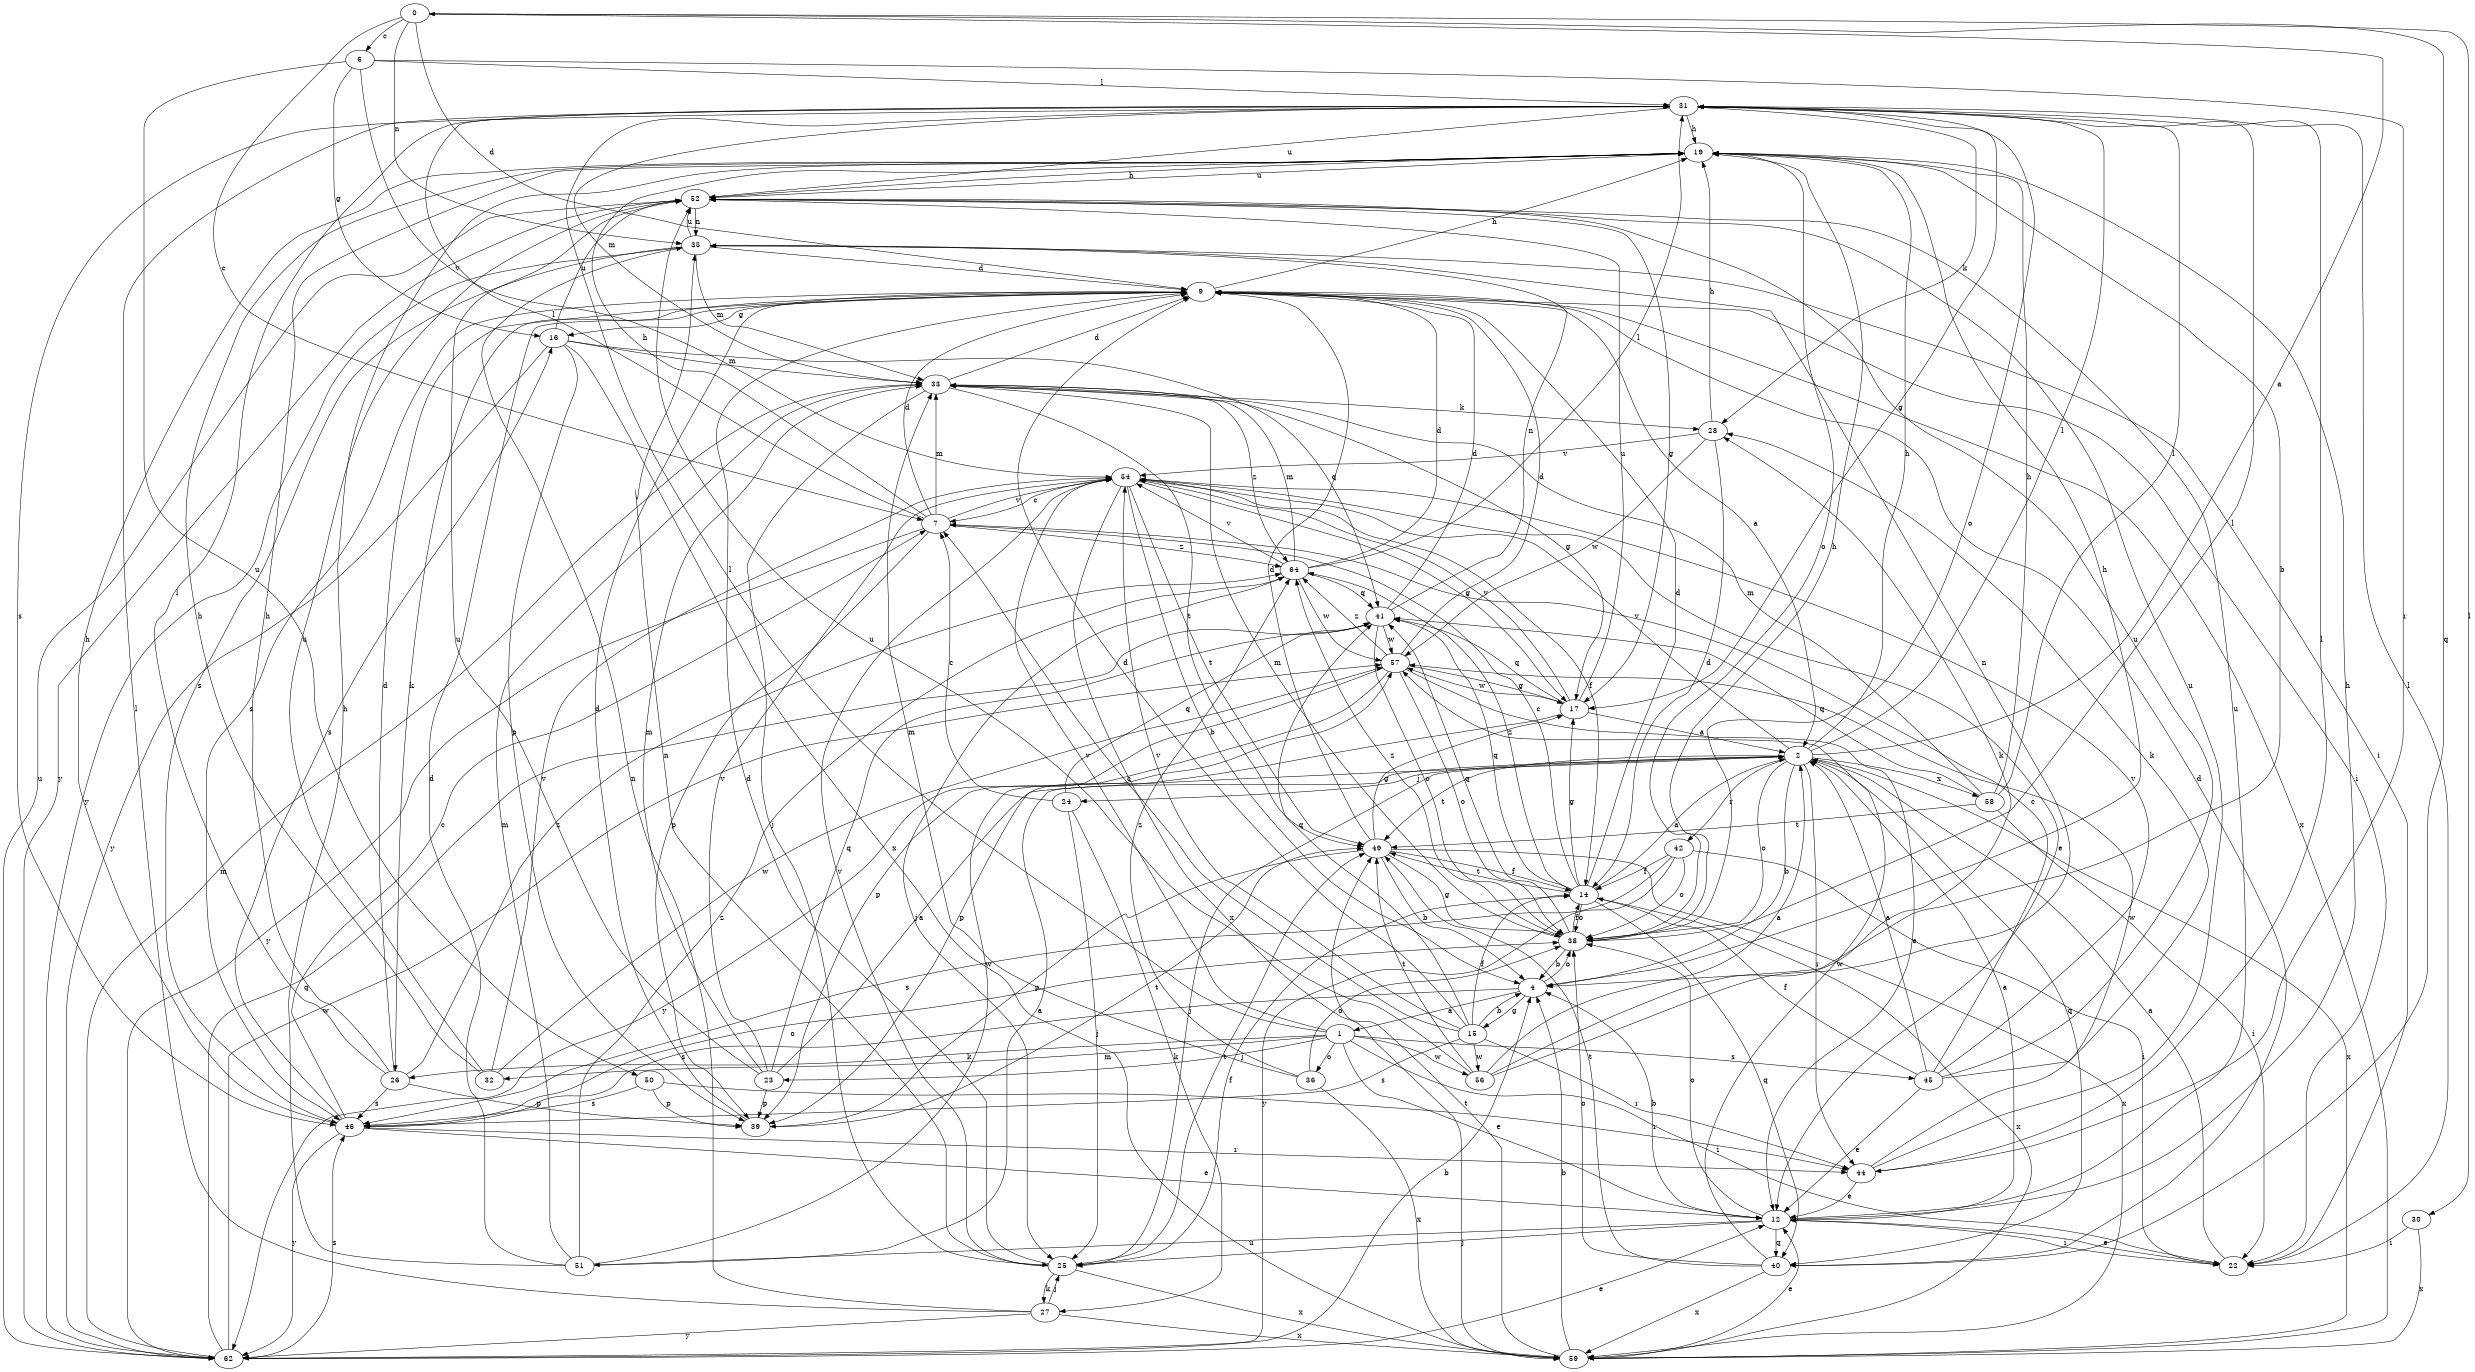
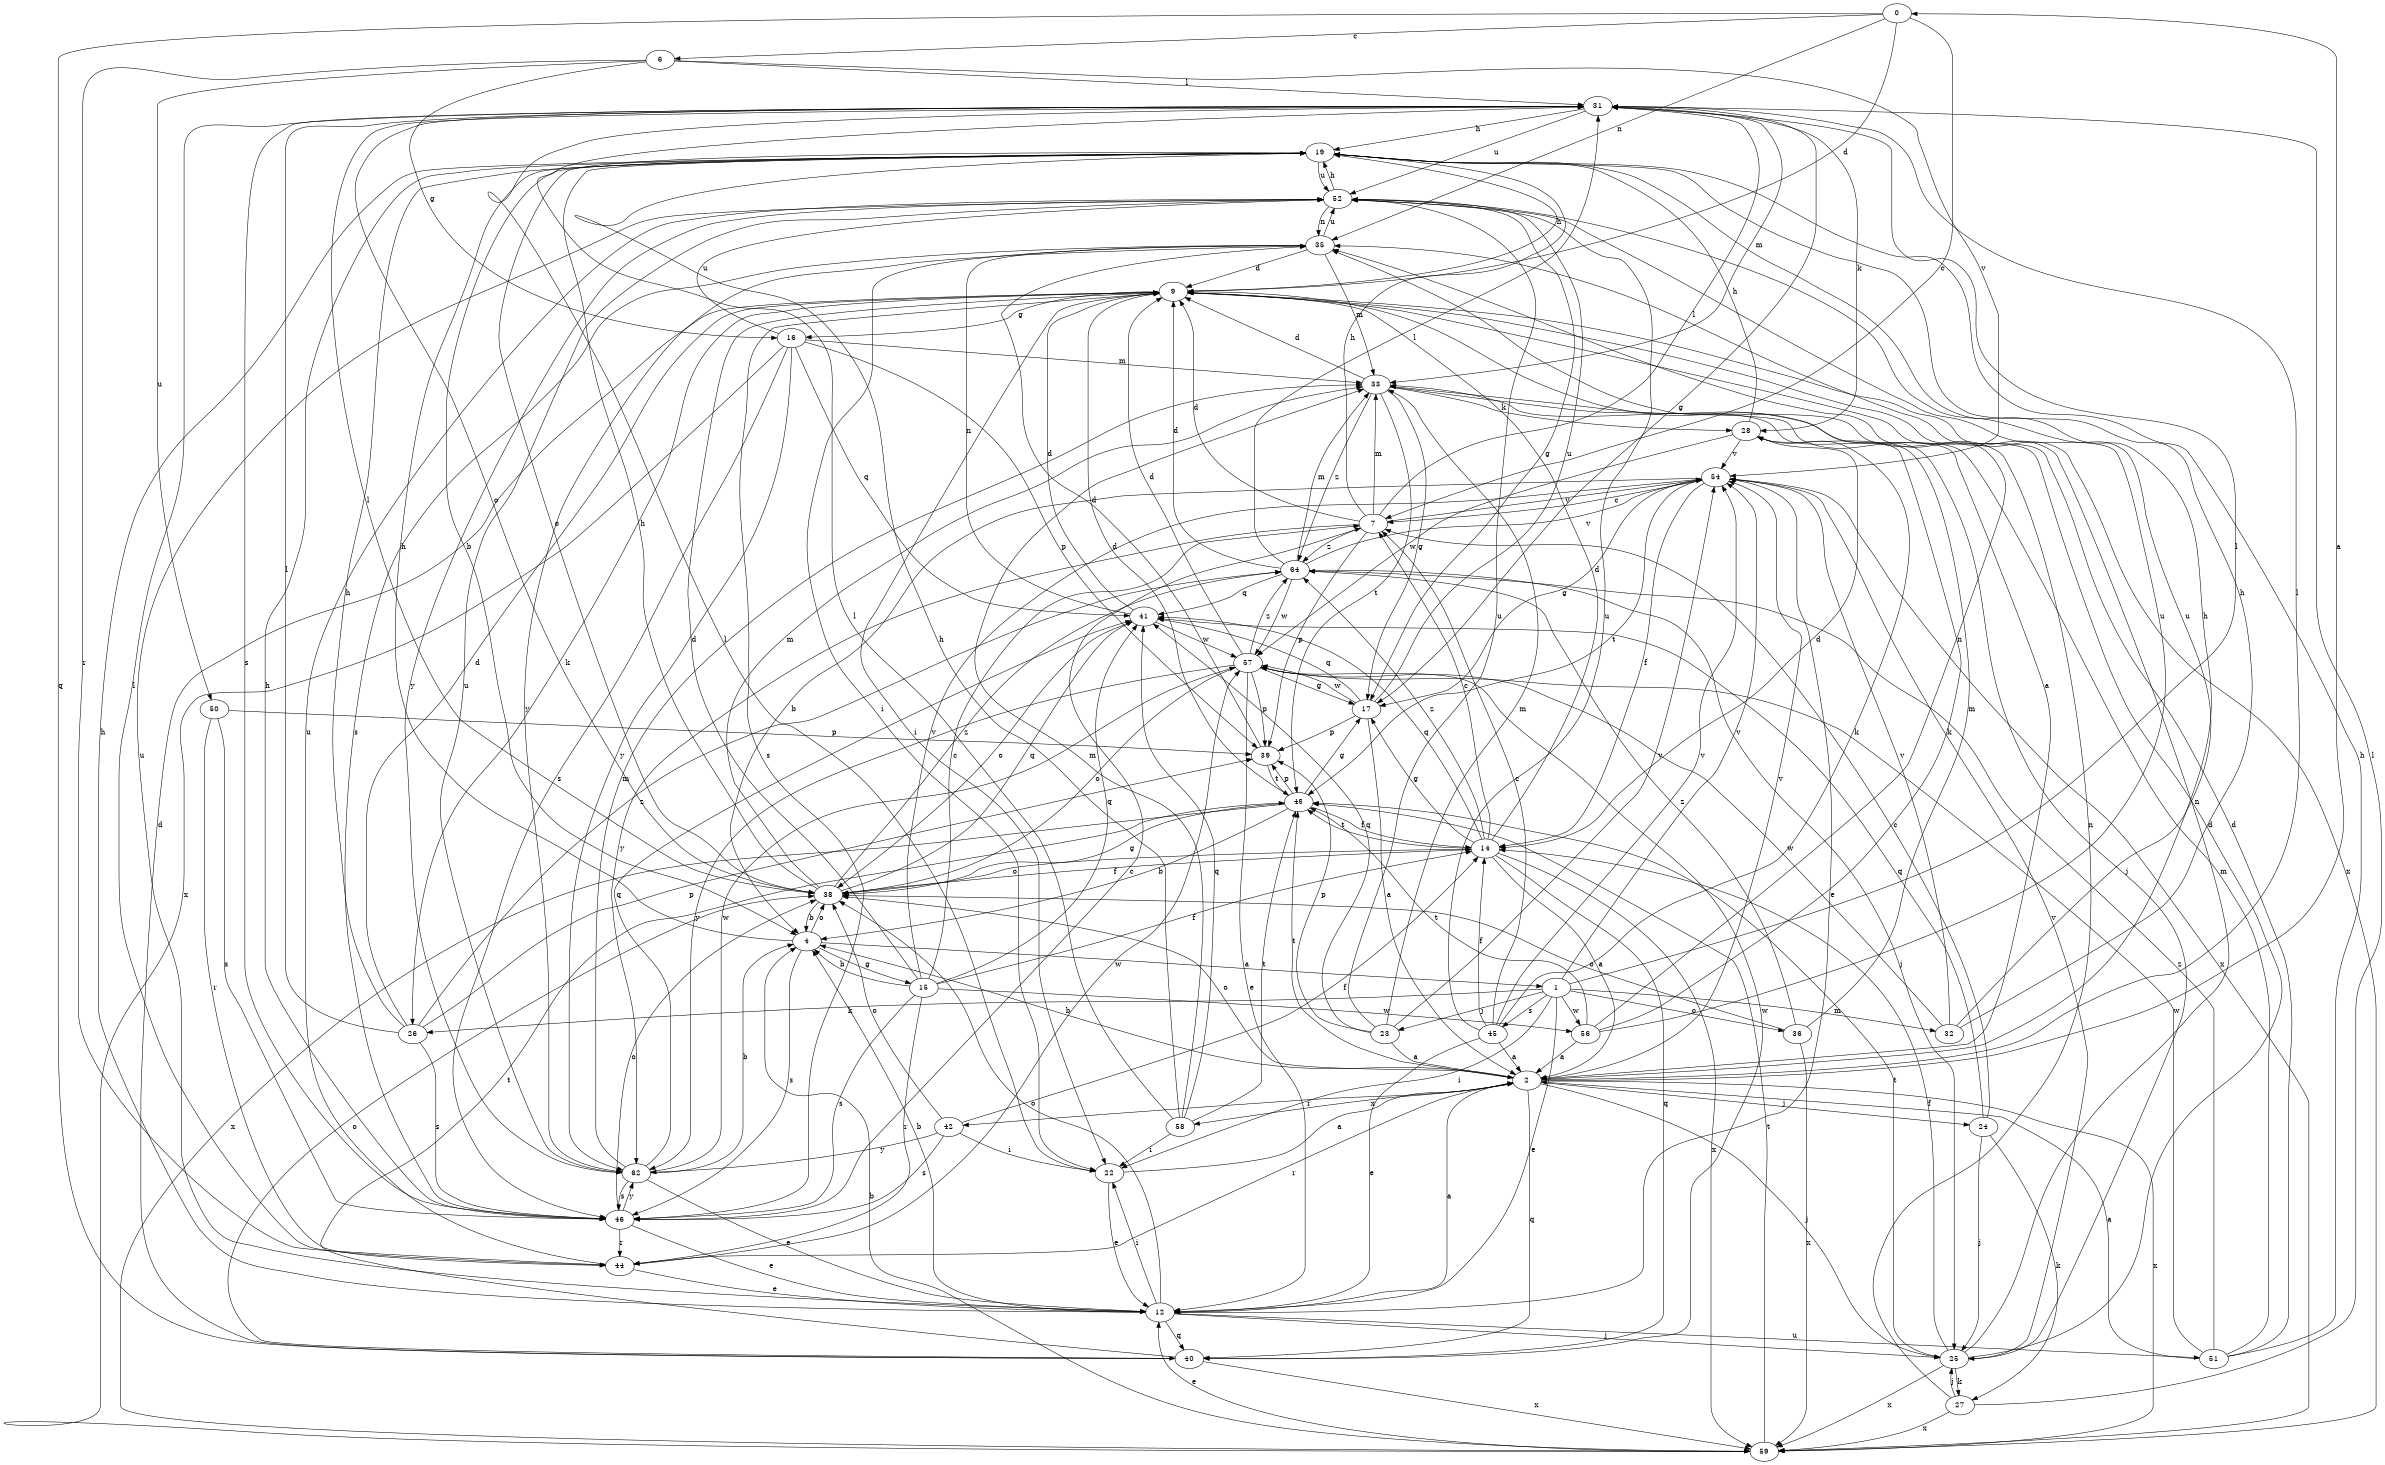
(641, 512) -> (1023, 415)
(1373, 541) -> none
(327, 733) -> (543, 800)
(2417, 1220) -> none
(640, 1336) -> none
